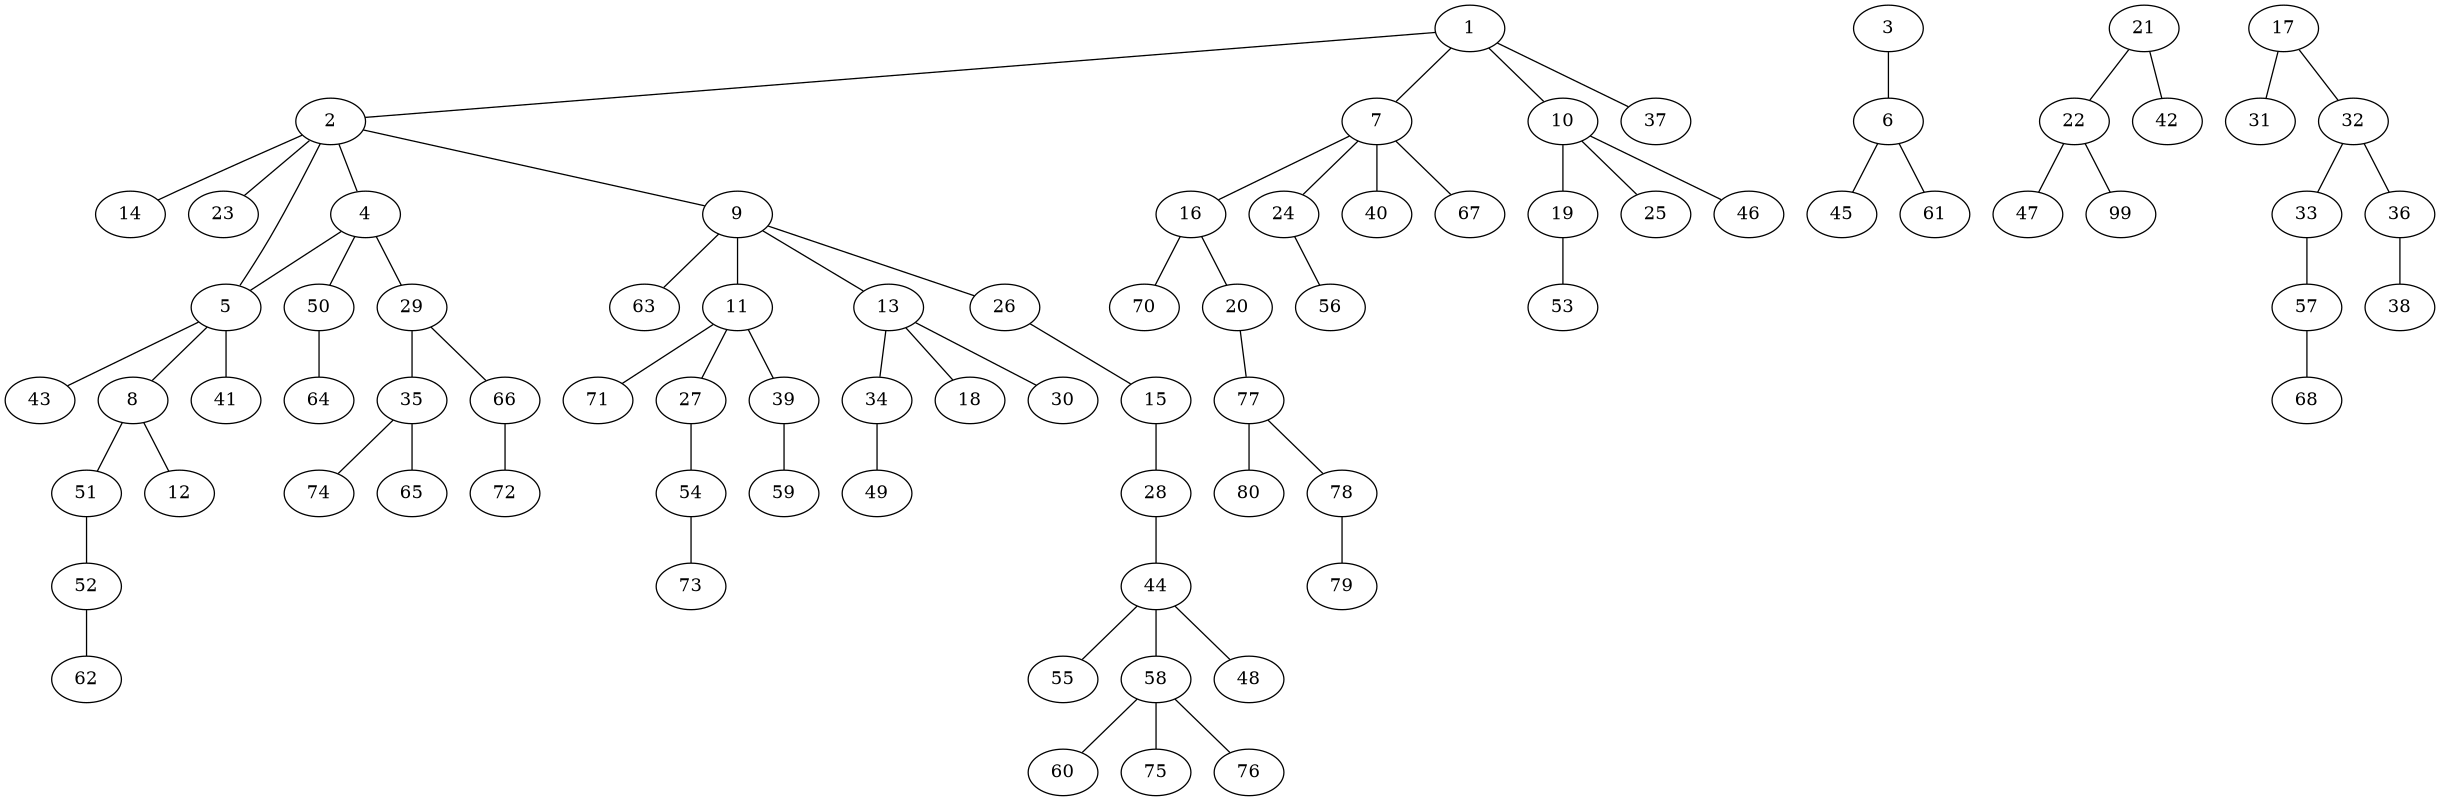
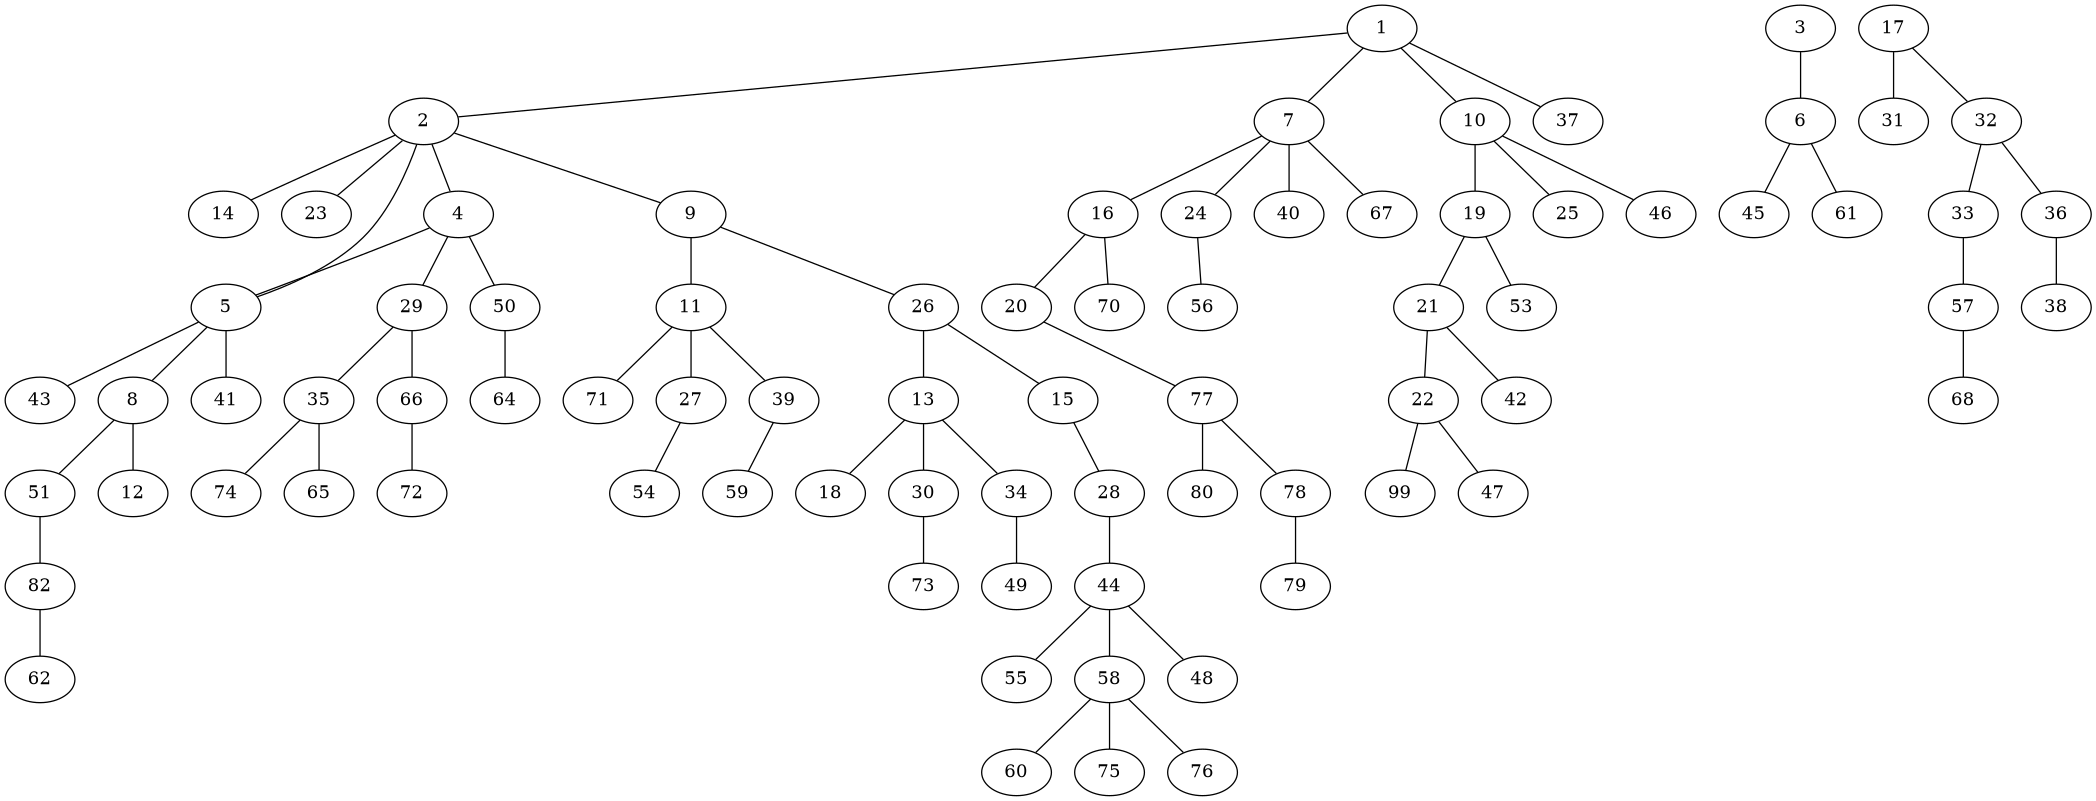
(813, 261) -> (924, 354)
none -> (1452, 261)
(645, 307) -> none
(691, 540) -> (924, 540)
(87, 586) -> (40, 586)
